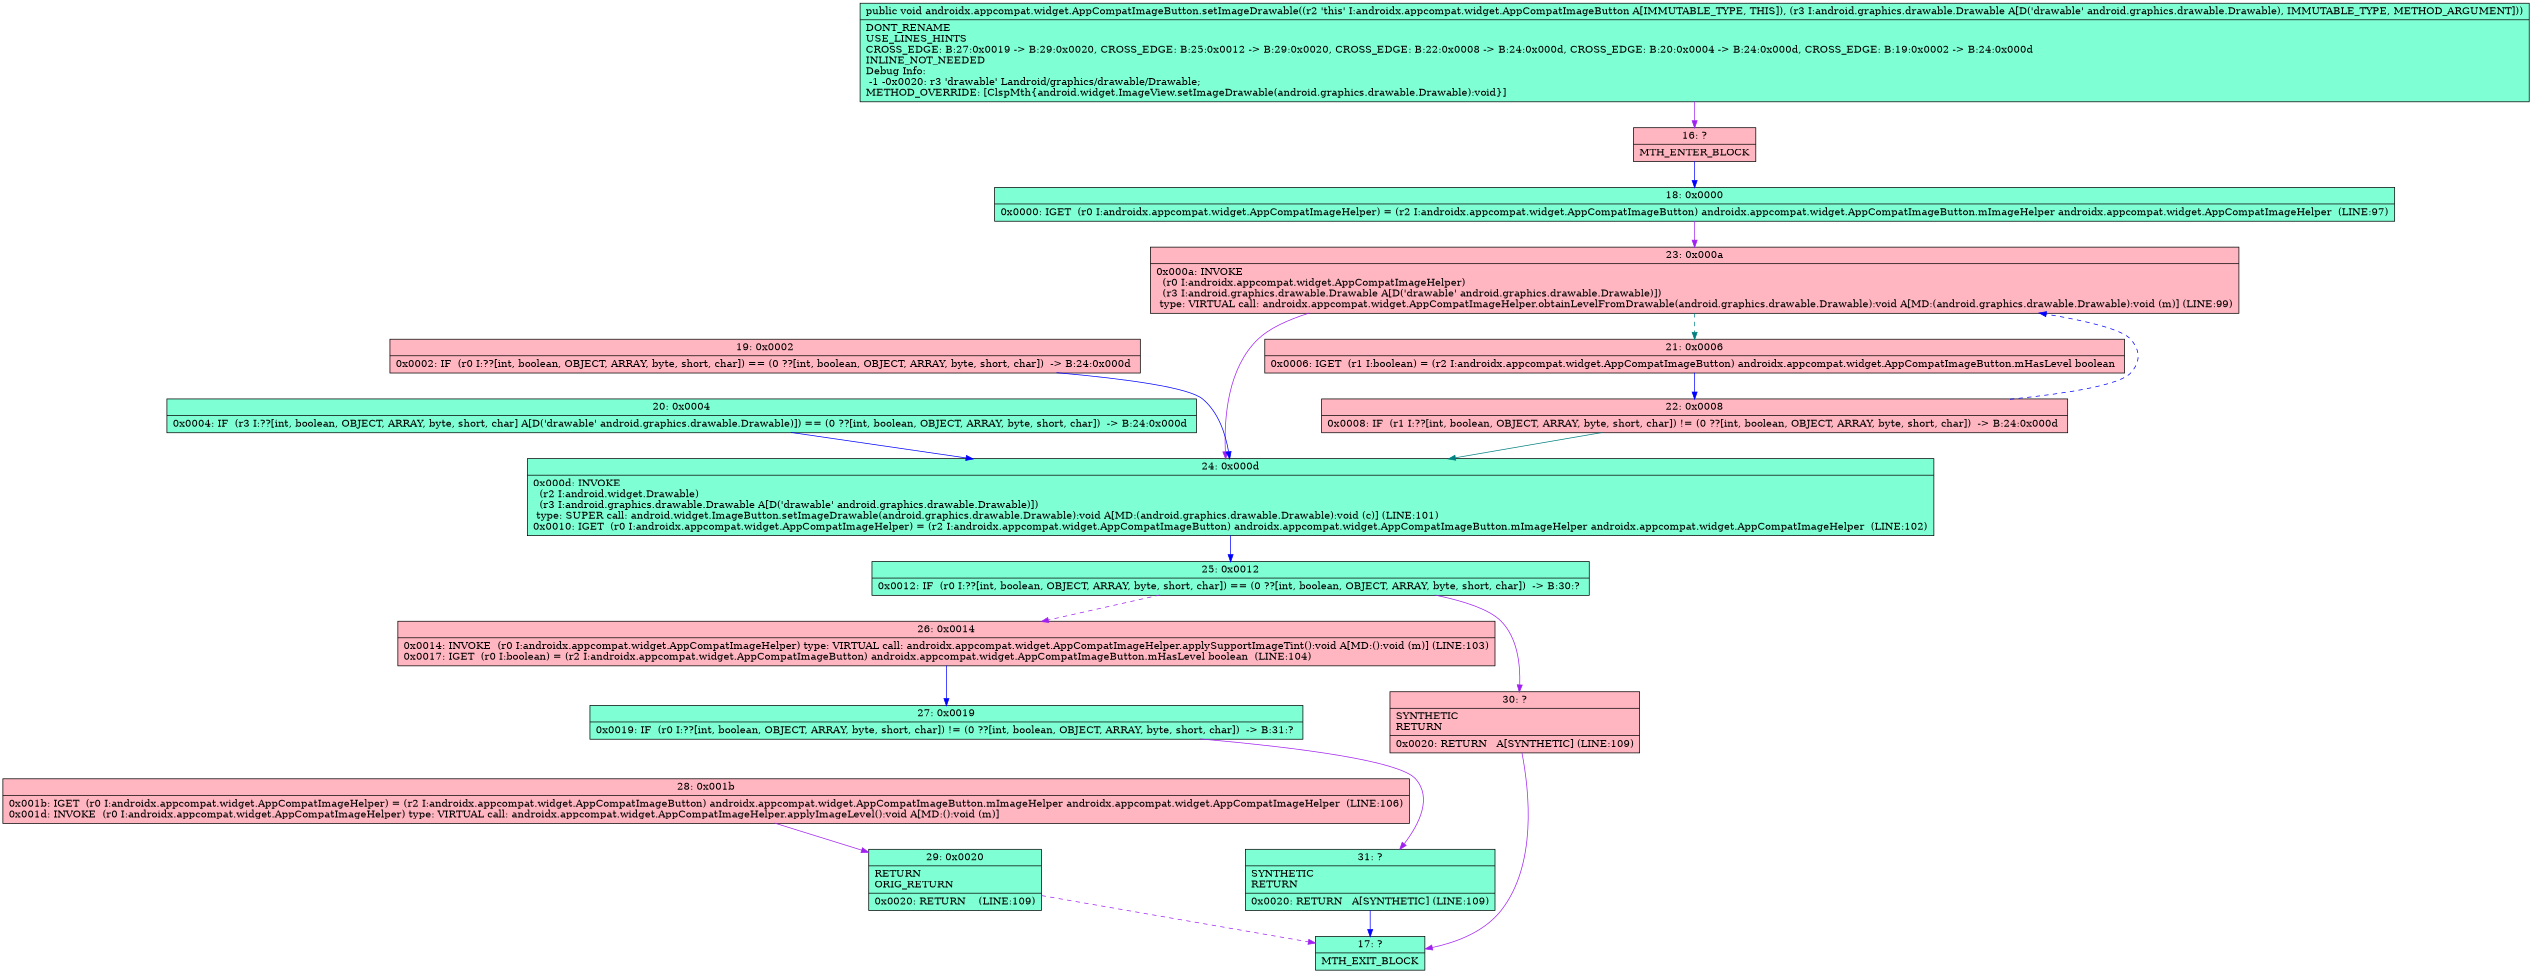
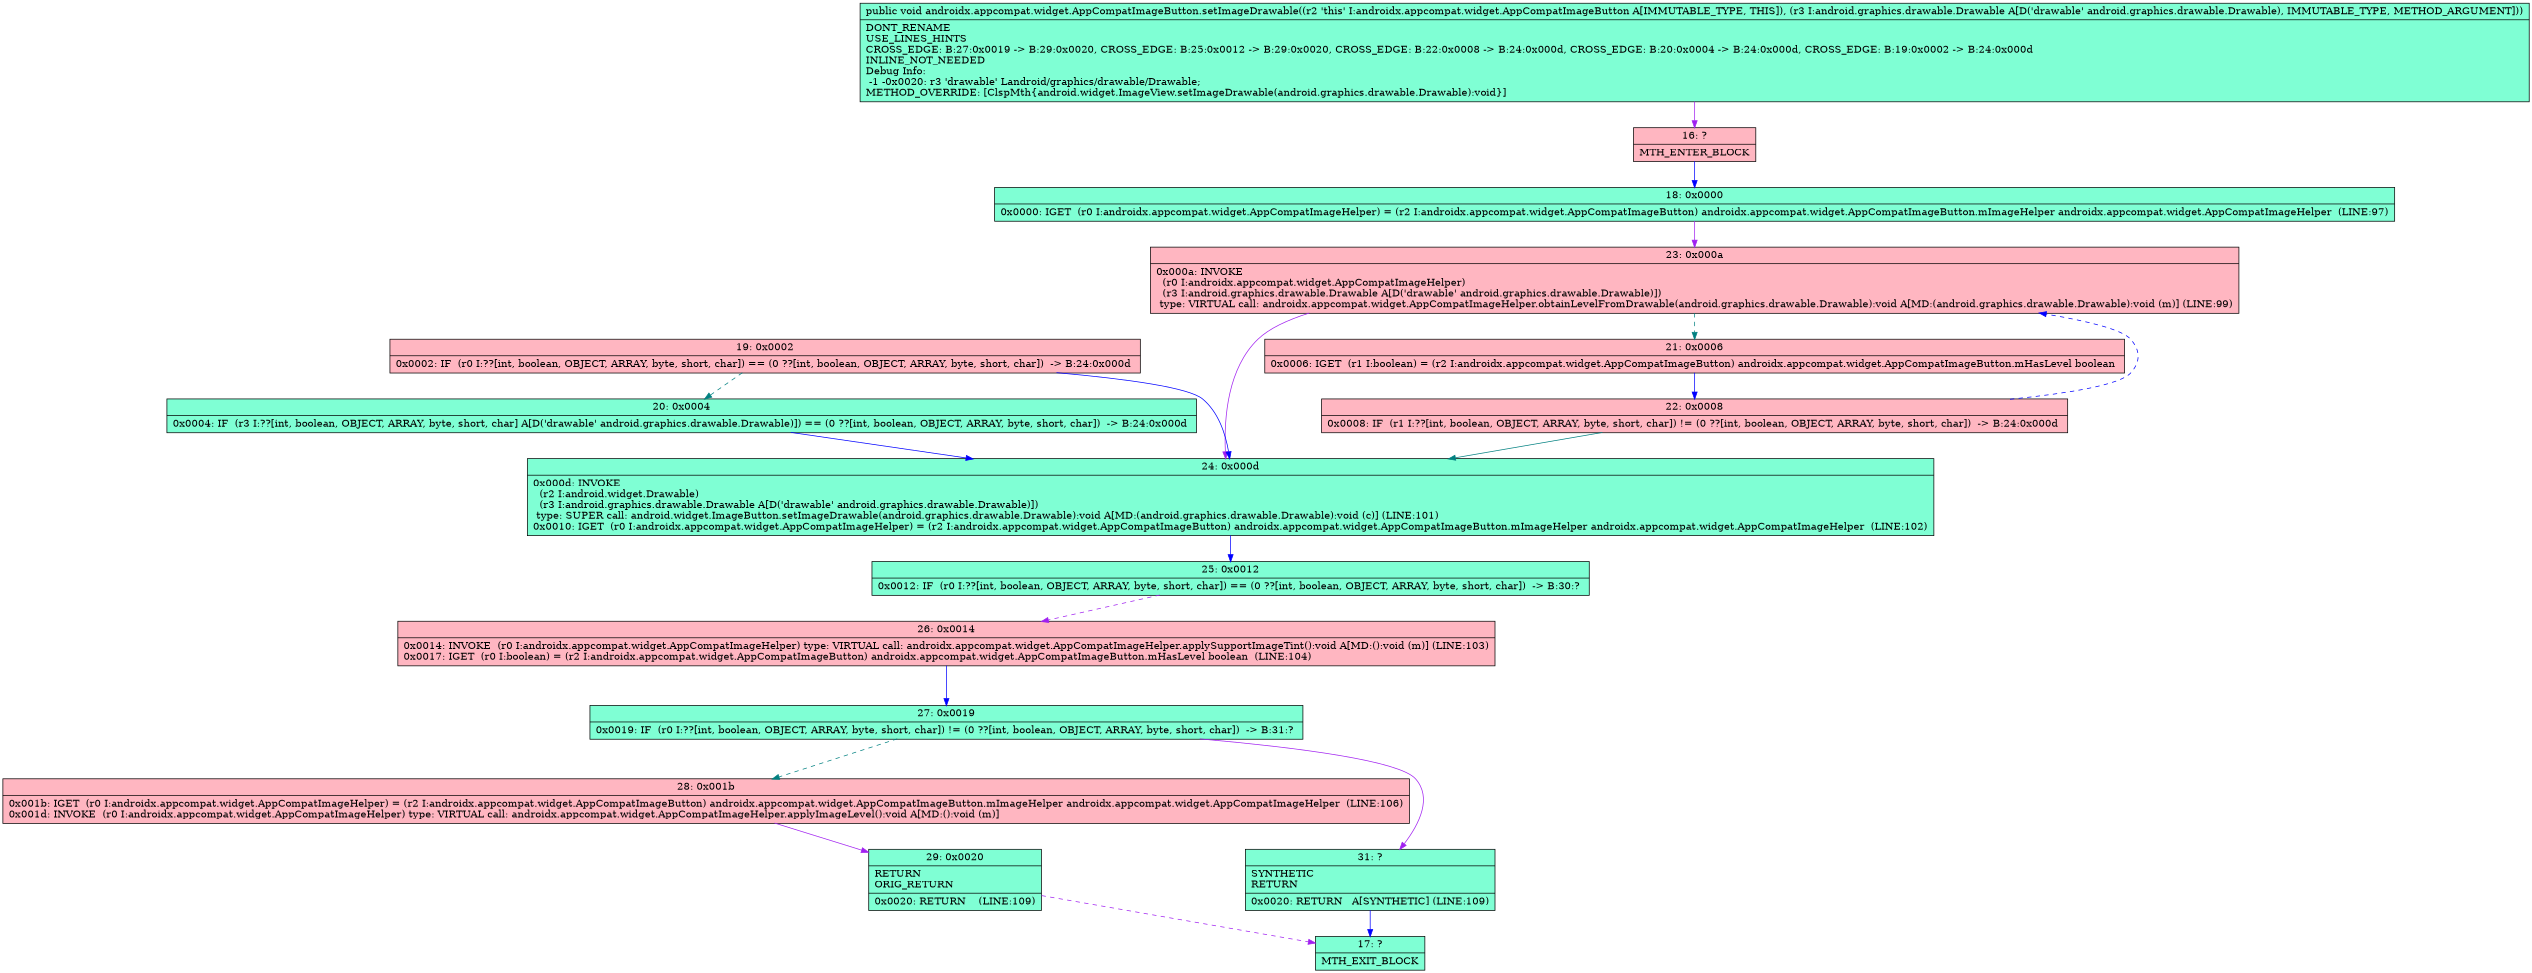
none -> (726, 384)
(1515, 722) -> none
none -> (838, 758)
